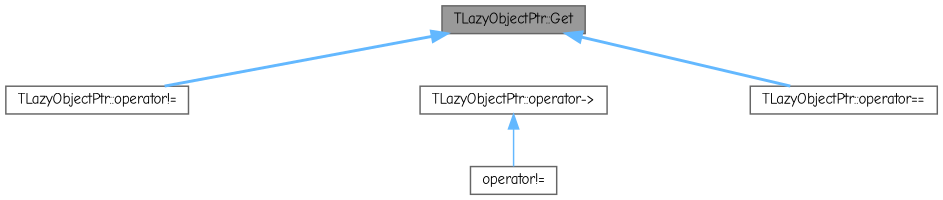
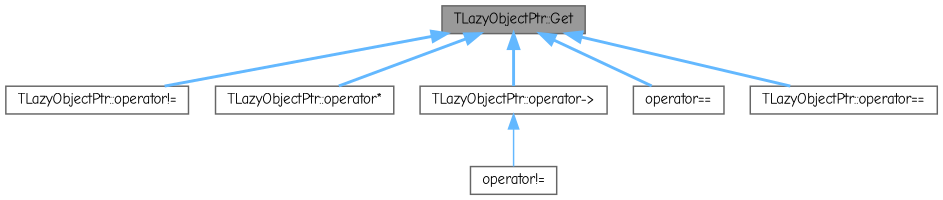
none -> (514, 67)
none -> (305, 100)
none -> (679, 100)
